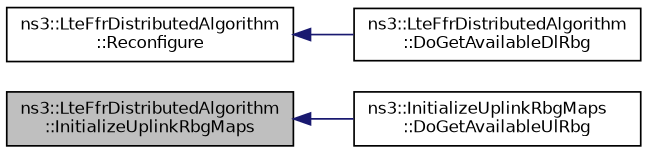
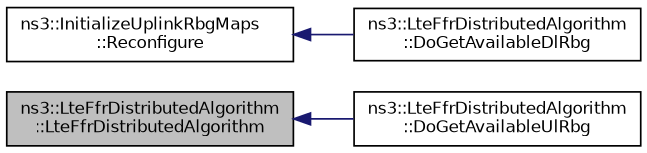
(150, 35) -> (150, 35)
(150, 119) -> (150, 119)
(497, 119) -> (497, 119)
